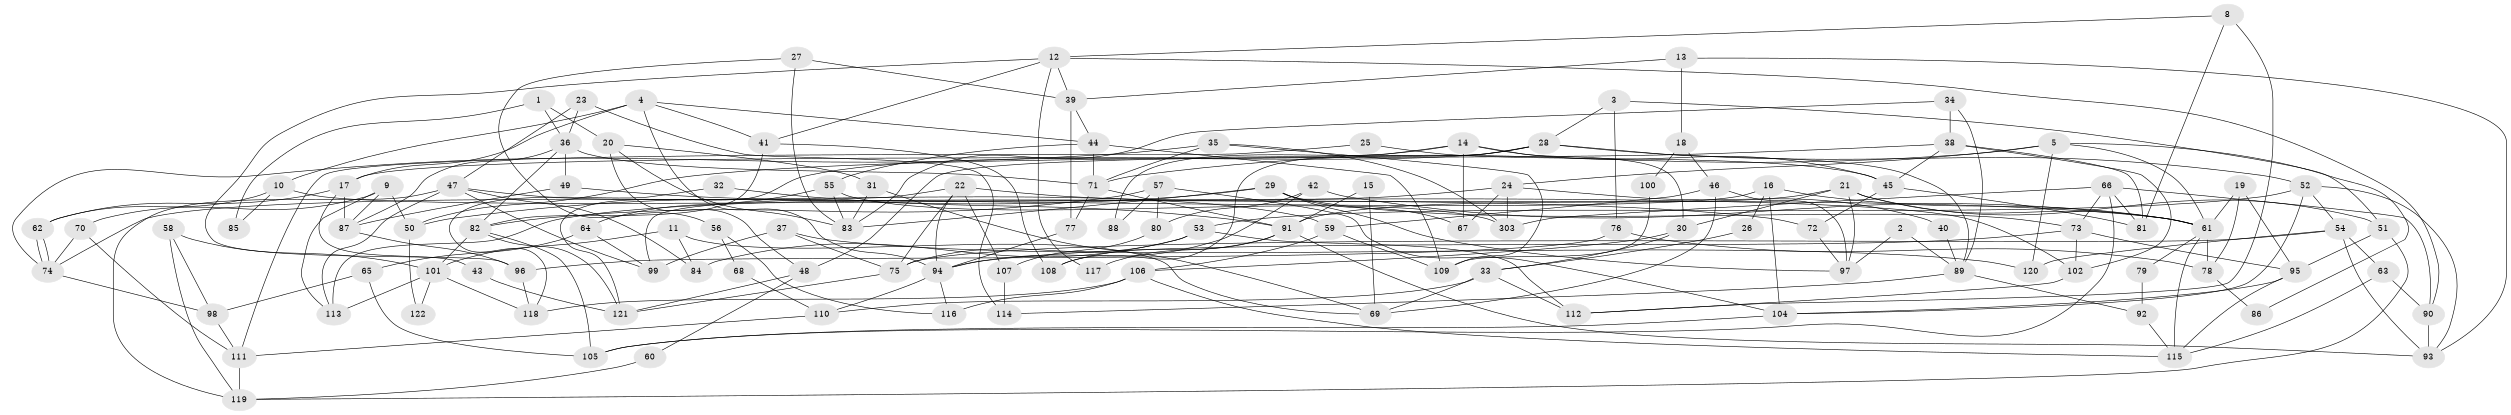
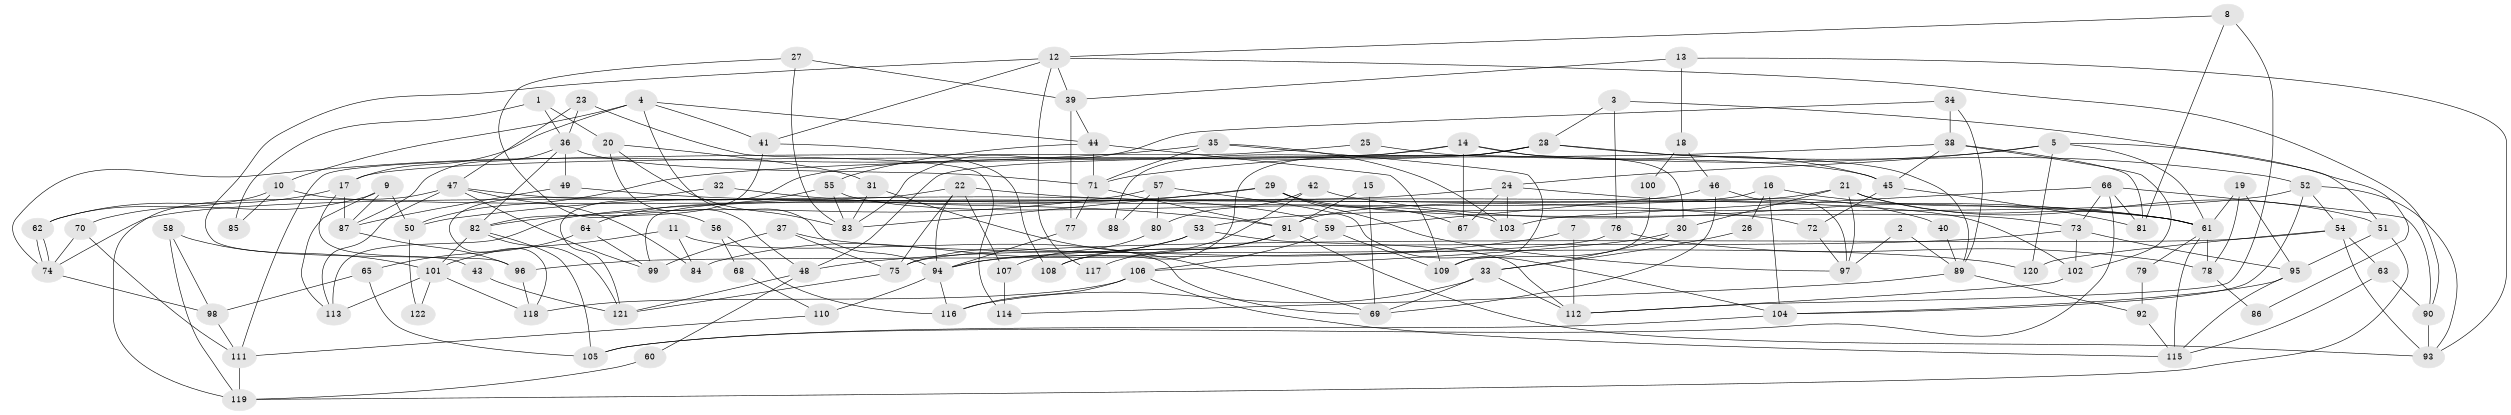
(1507, 229) -> (1507, 229)
none -> (1574, 229)
(1157, 301) -> (1219, 298)
